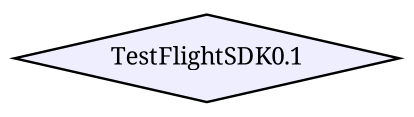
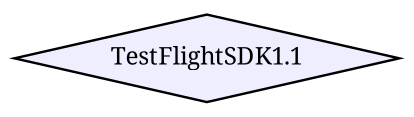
(207, 58) -> (207, 58)
